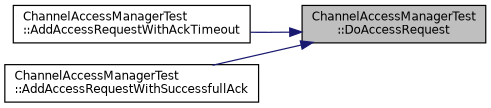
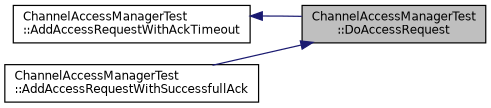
(270, 32) -> (282, 16)
